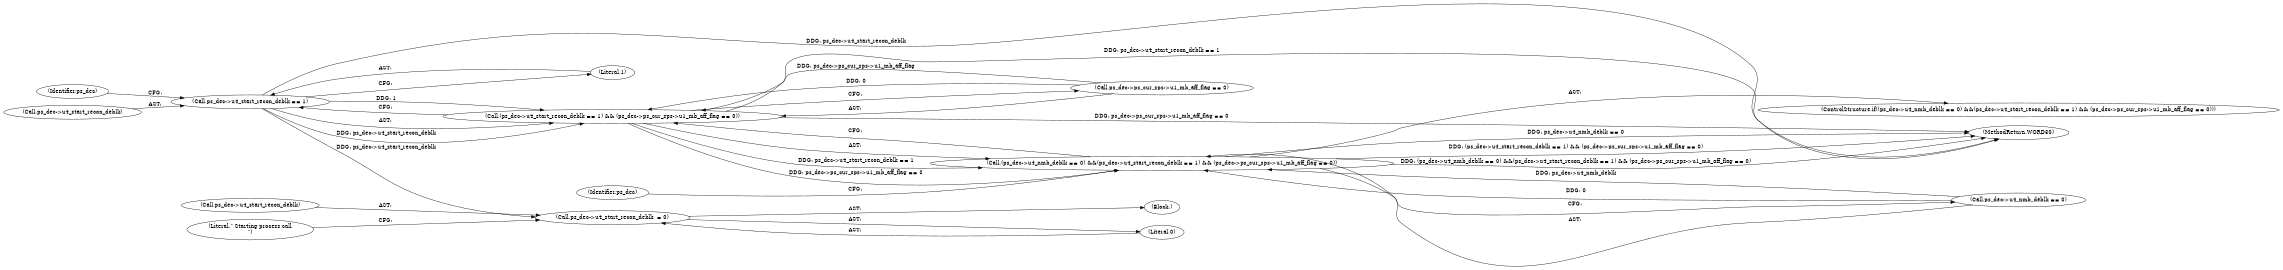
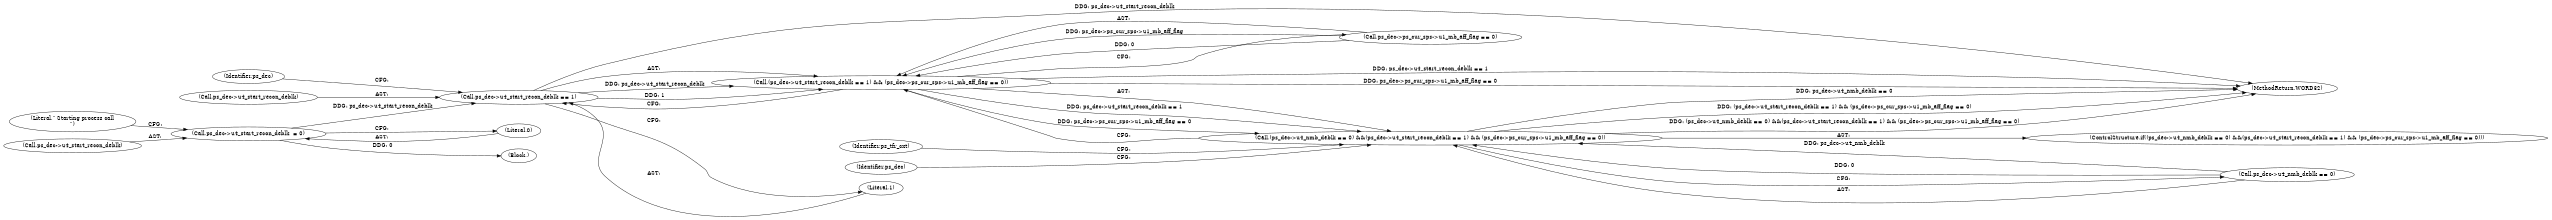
(2019, 133) -> (2287, 88)
none -> (881, 147)
(390, 182) -> (382, 116)
(856, 209) -> (383, 146)
(856, 219) -> (383, 129)
